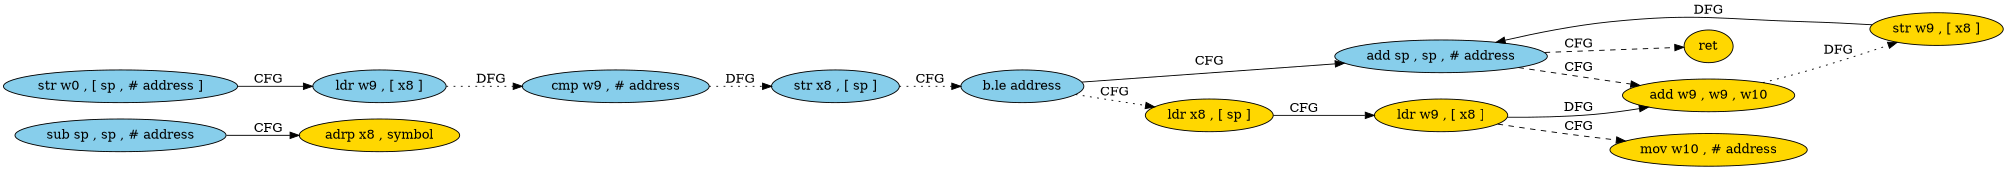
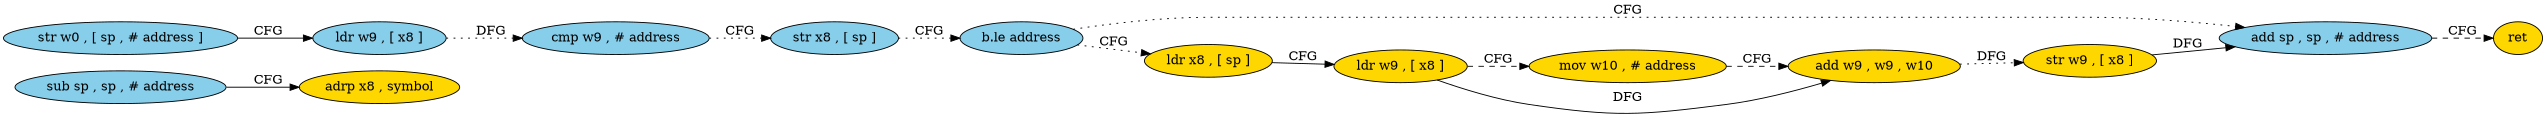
(1209, 73) -> (1654, 17)
(1575, 76) -> (1753, 66)
(740, 79) -> (740, 31)
